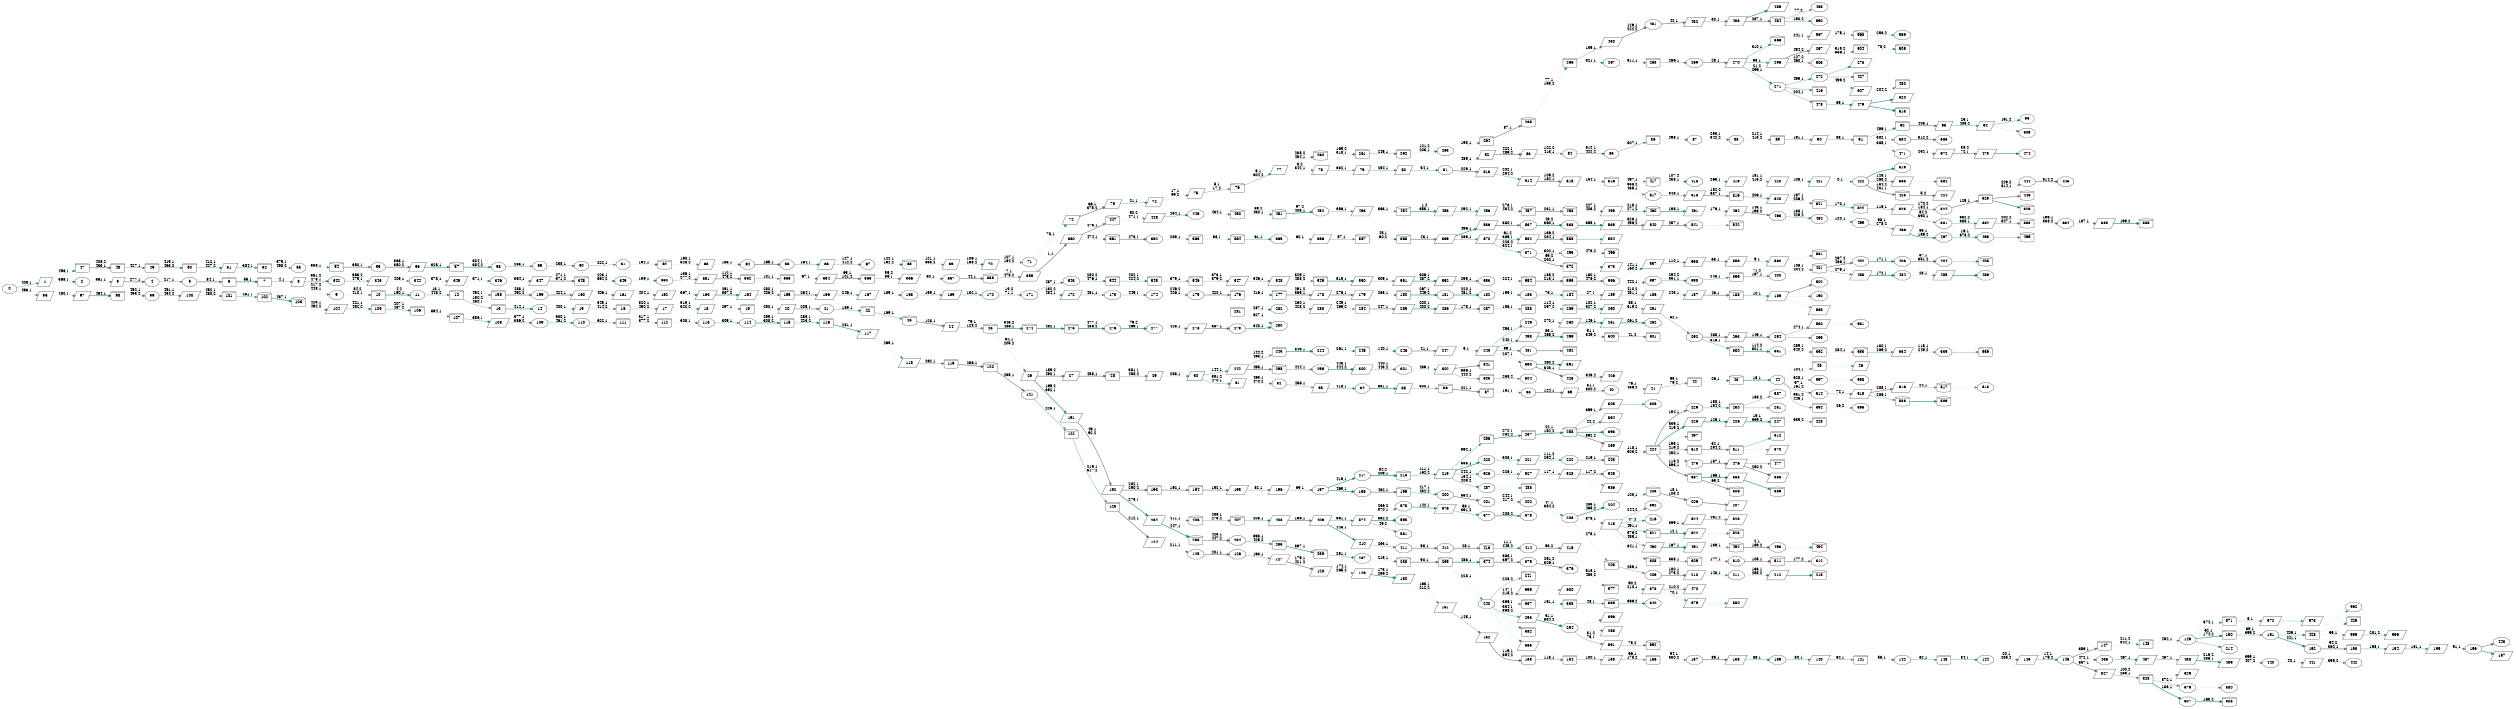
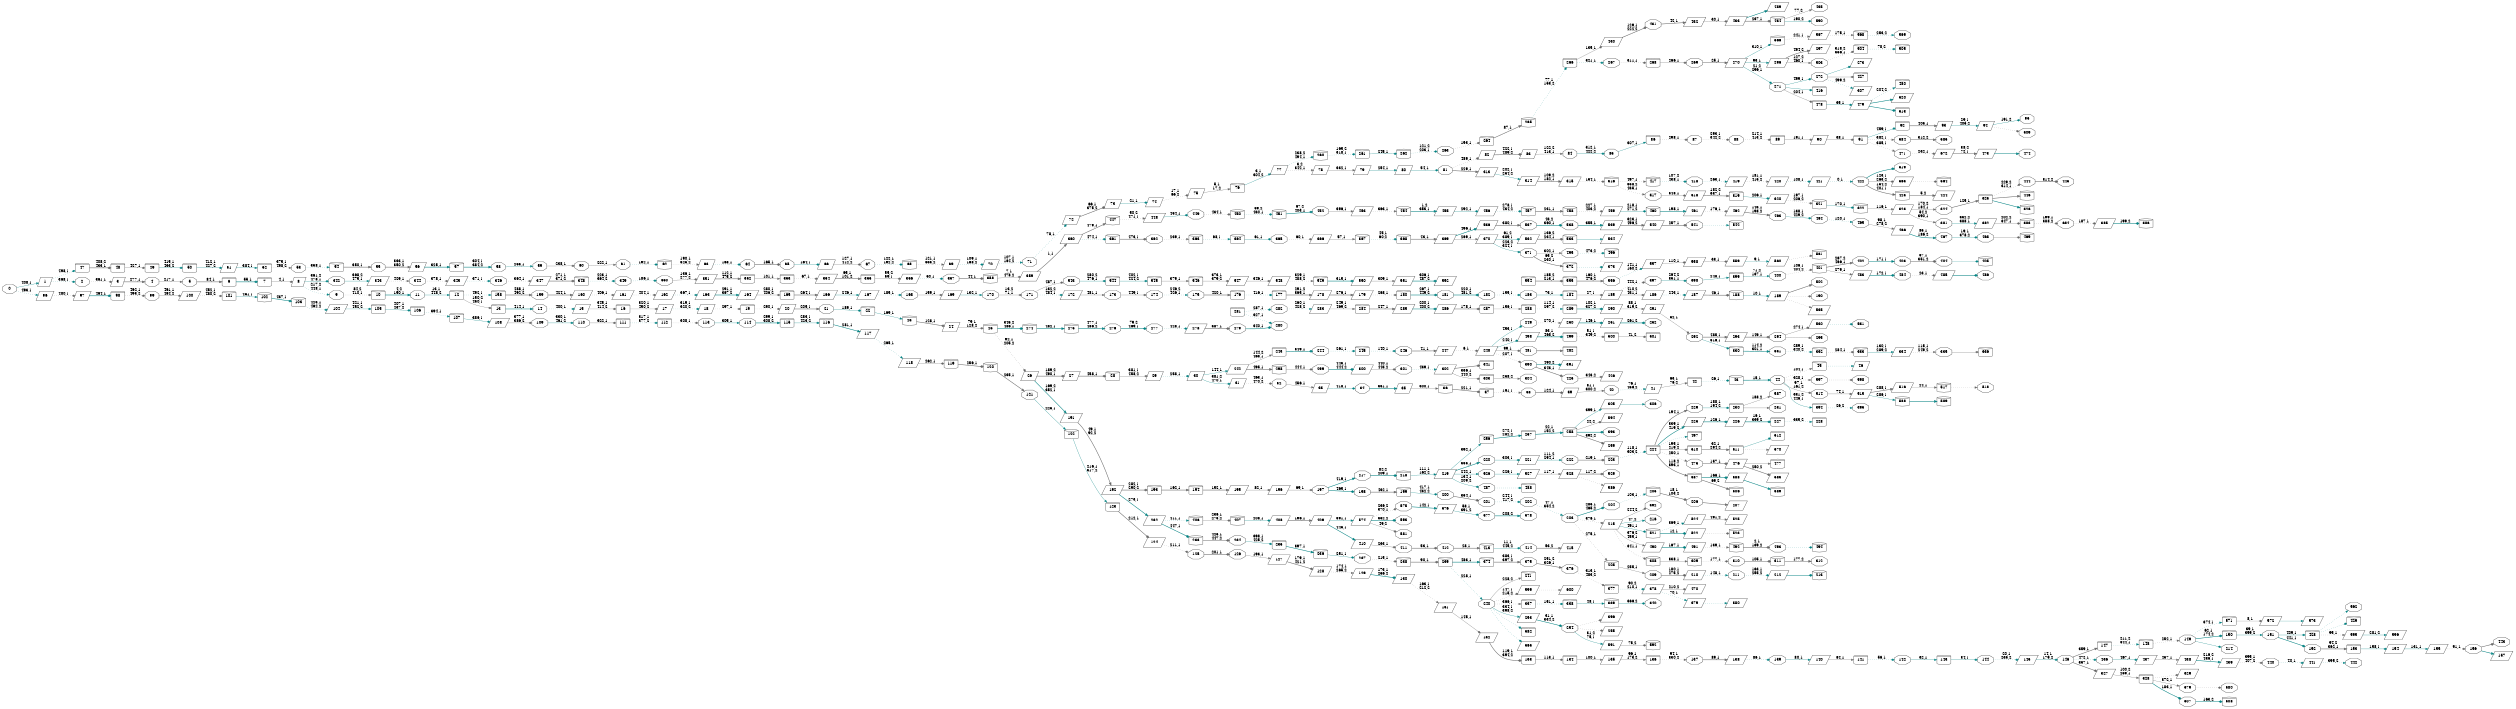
(1487, 281) -> none
(1756, 660) -> (1756, 660)
